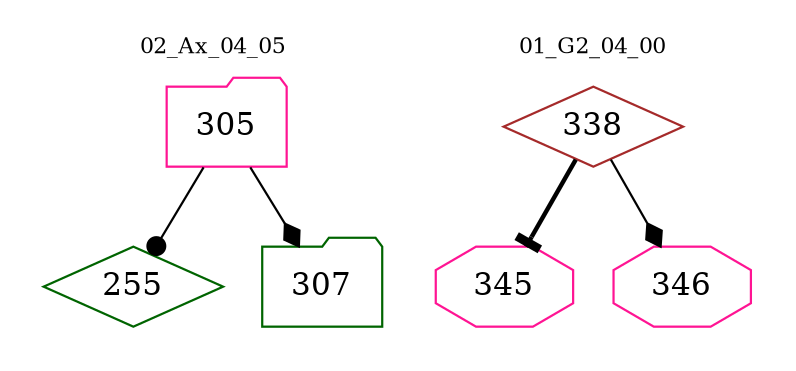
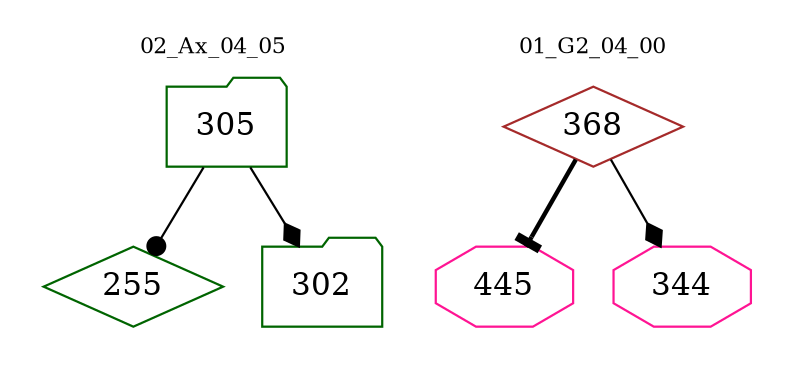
(227, 127) -> (227, 127)
(593, 127) -> (593, 127)
(322, 287) -> (322, 287)
(504, 287) -> (504, 287)
(682, 287) -> (682, 287)
